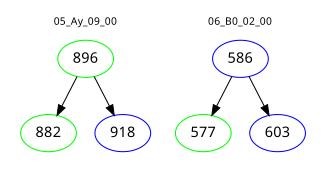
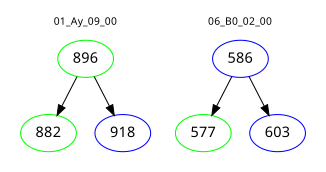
(86, 22) -> (86, 22)
